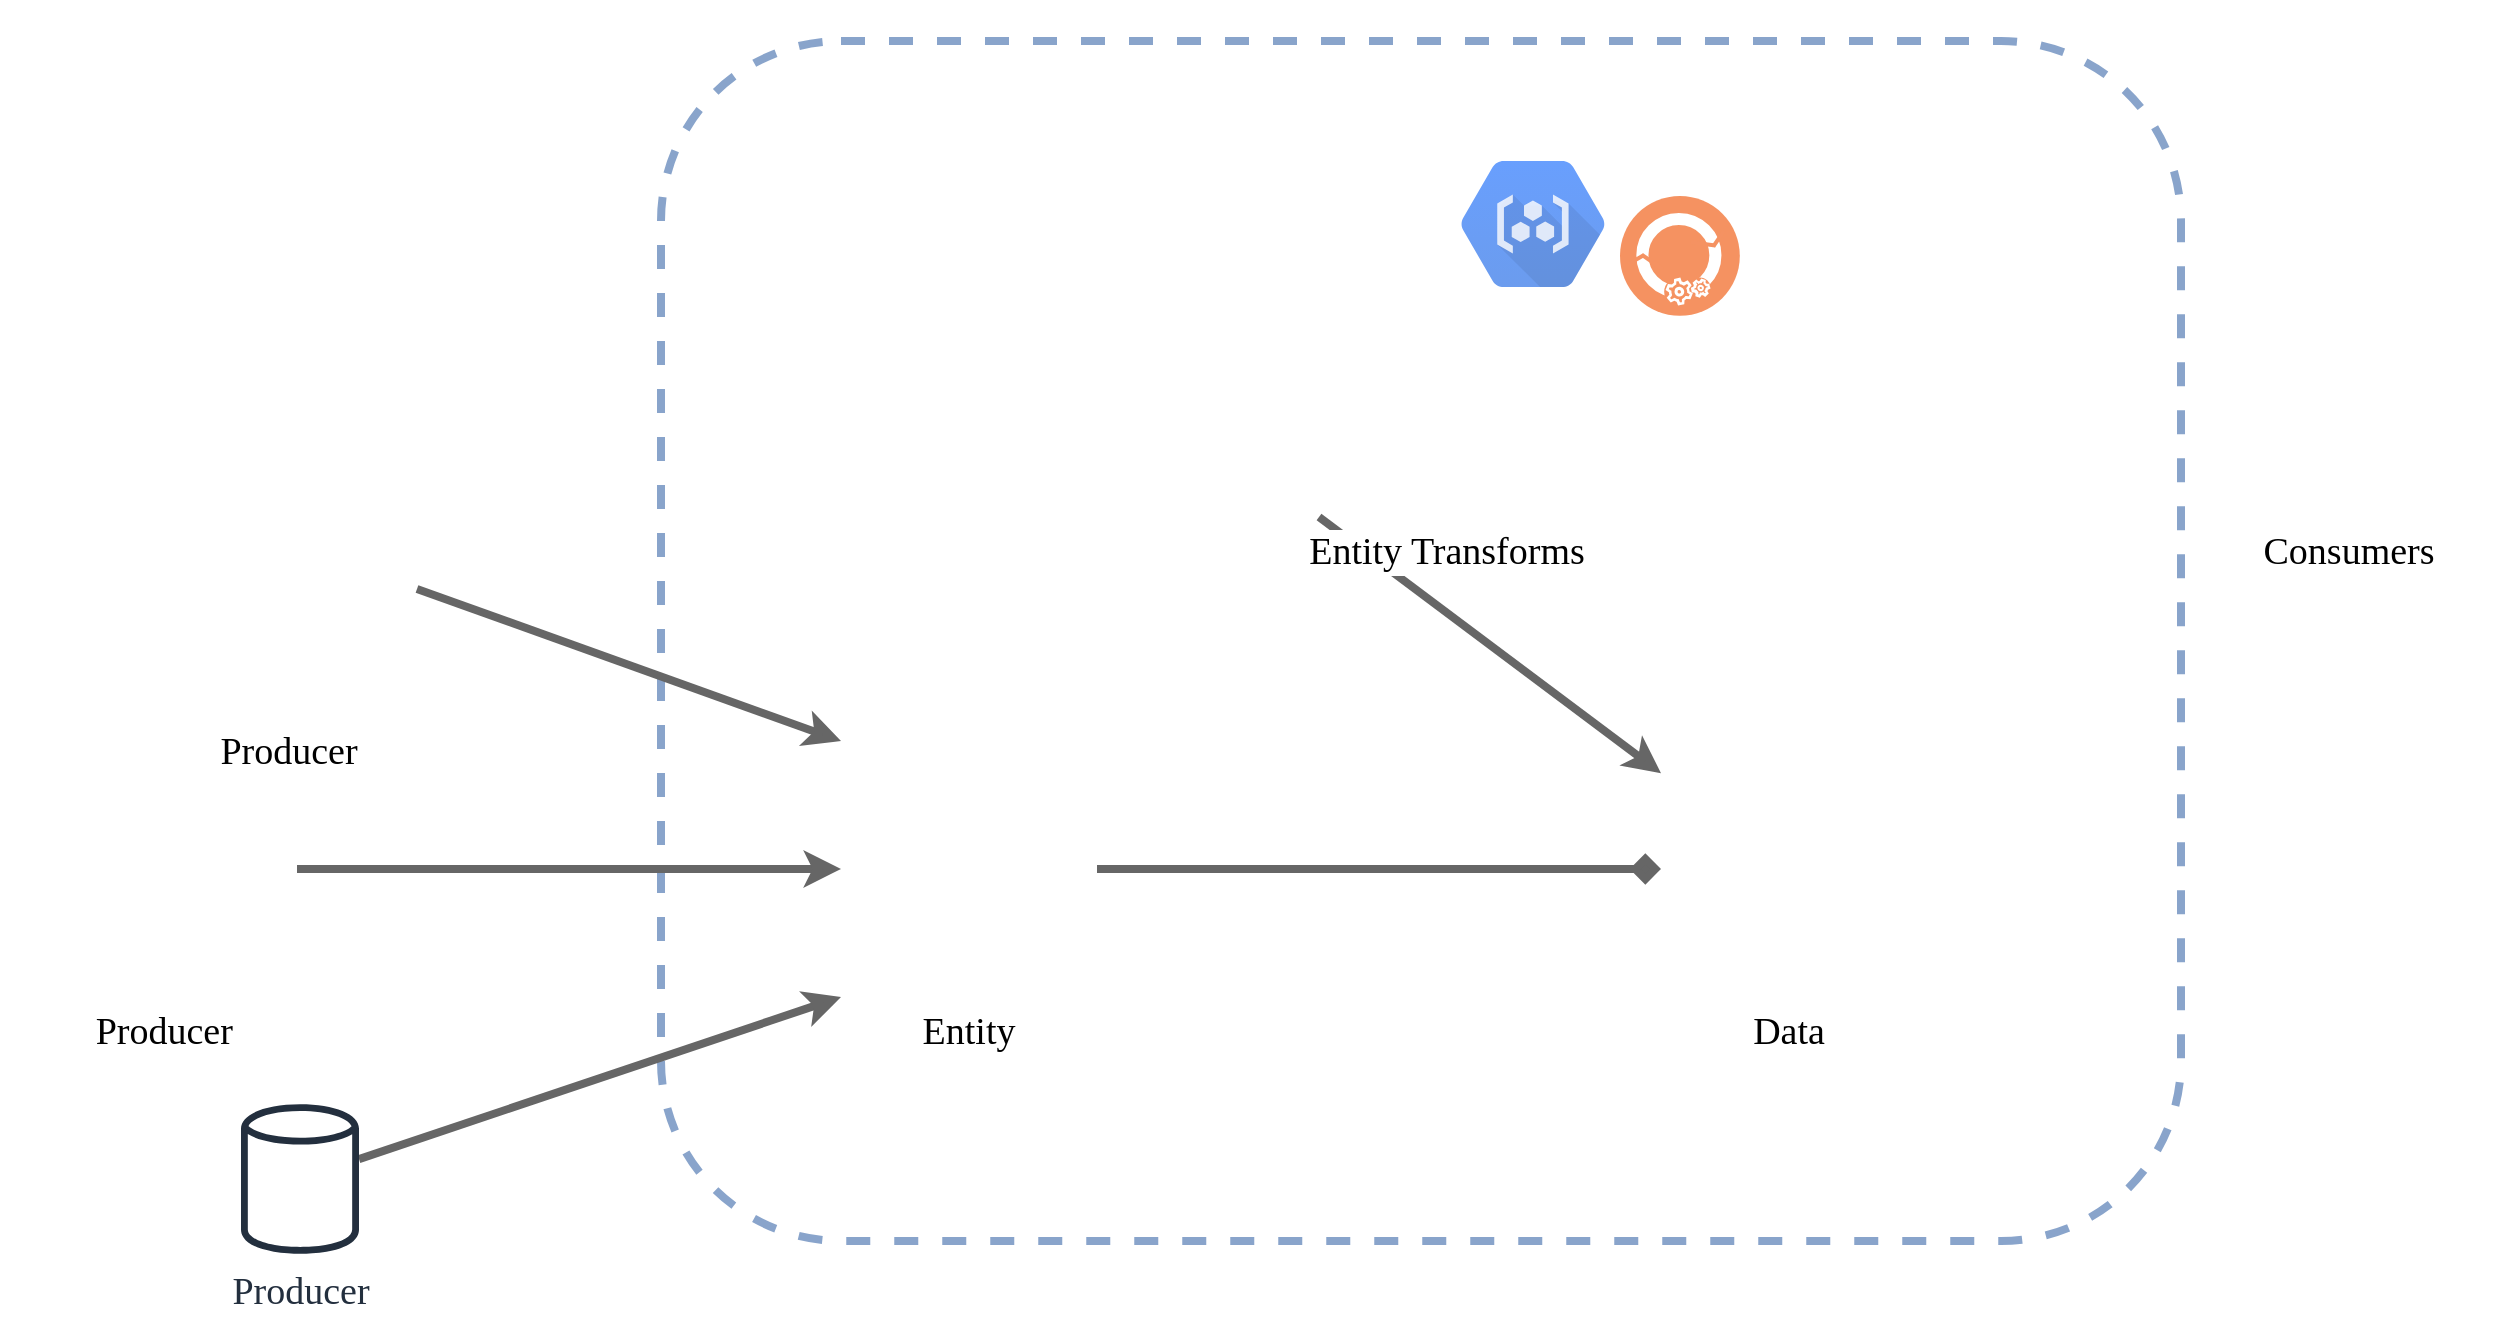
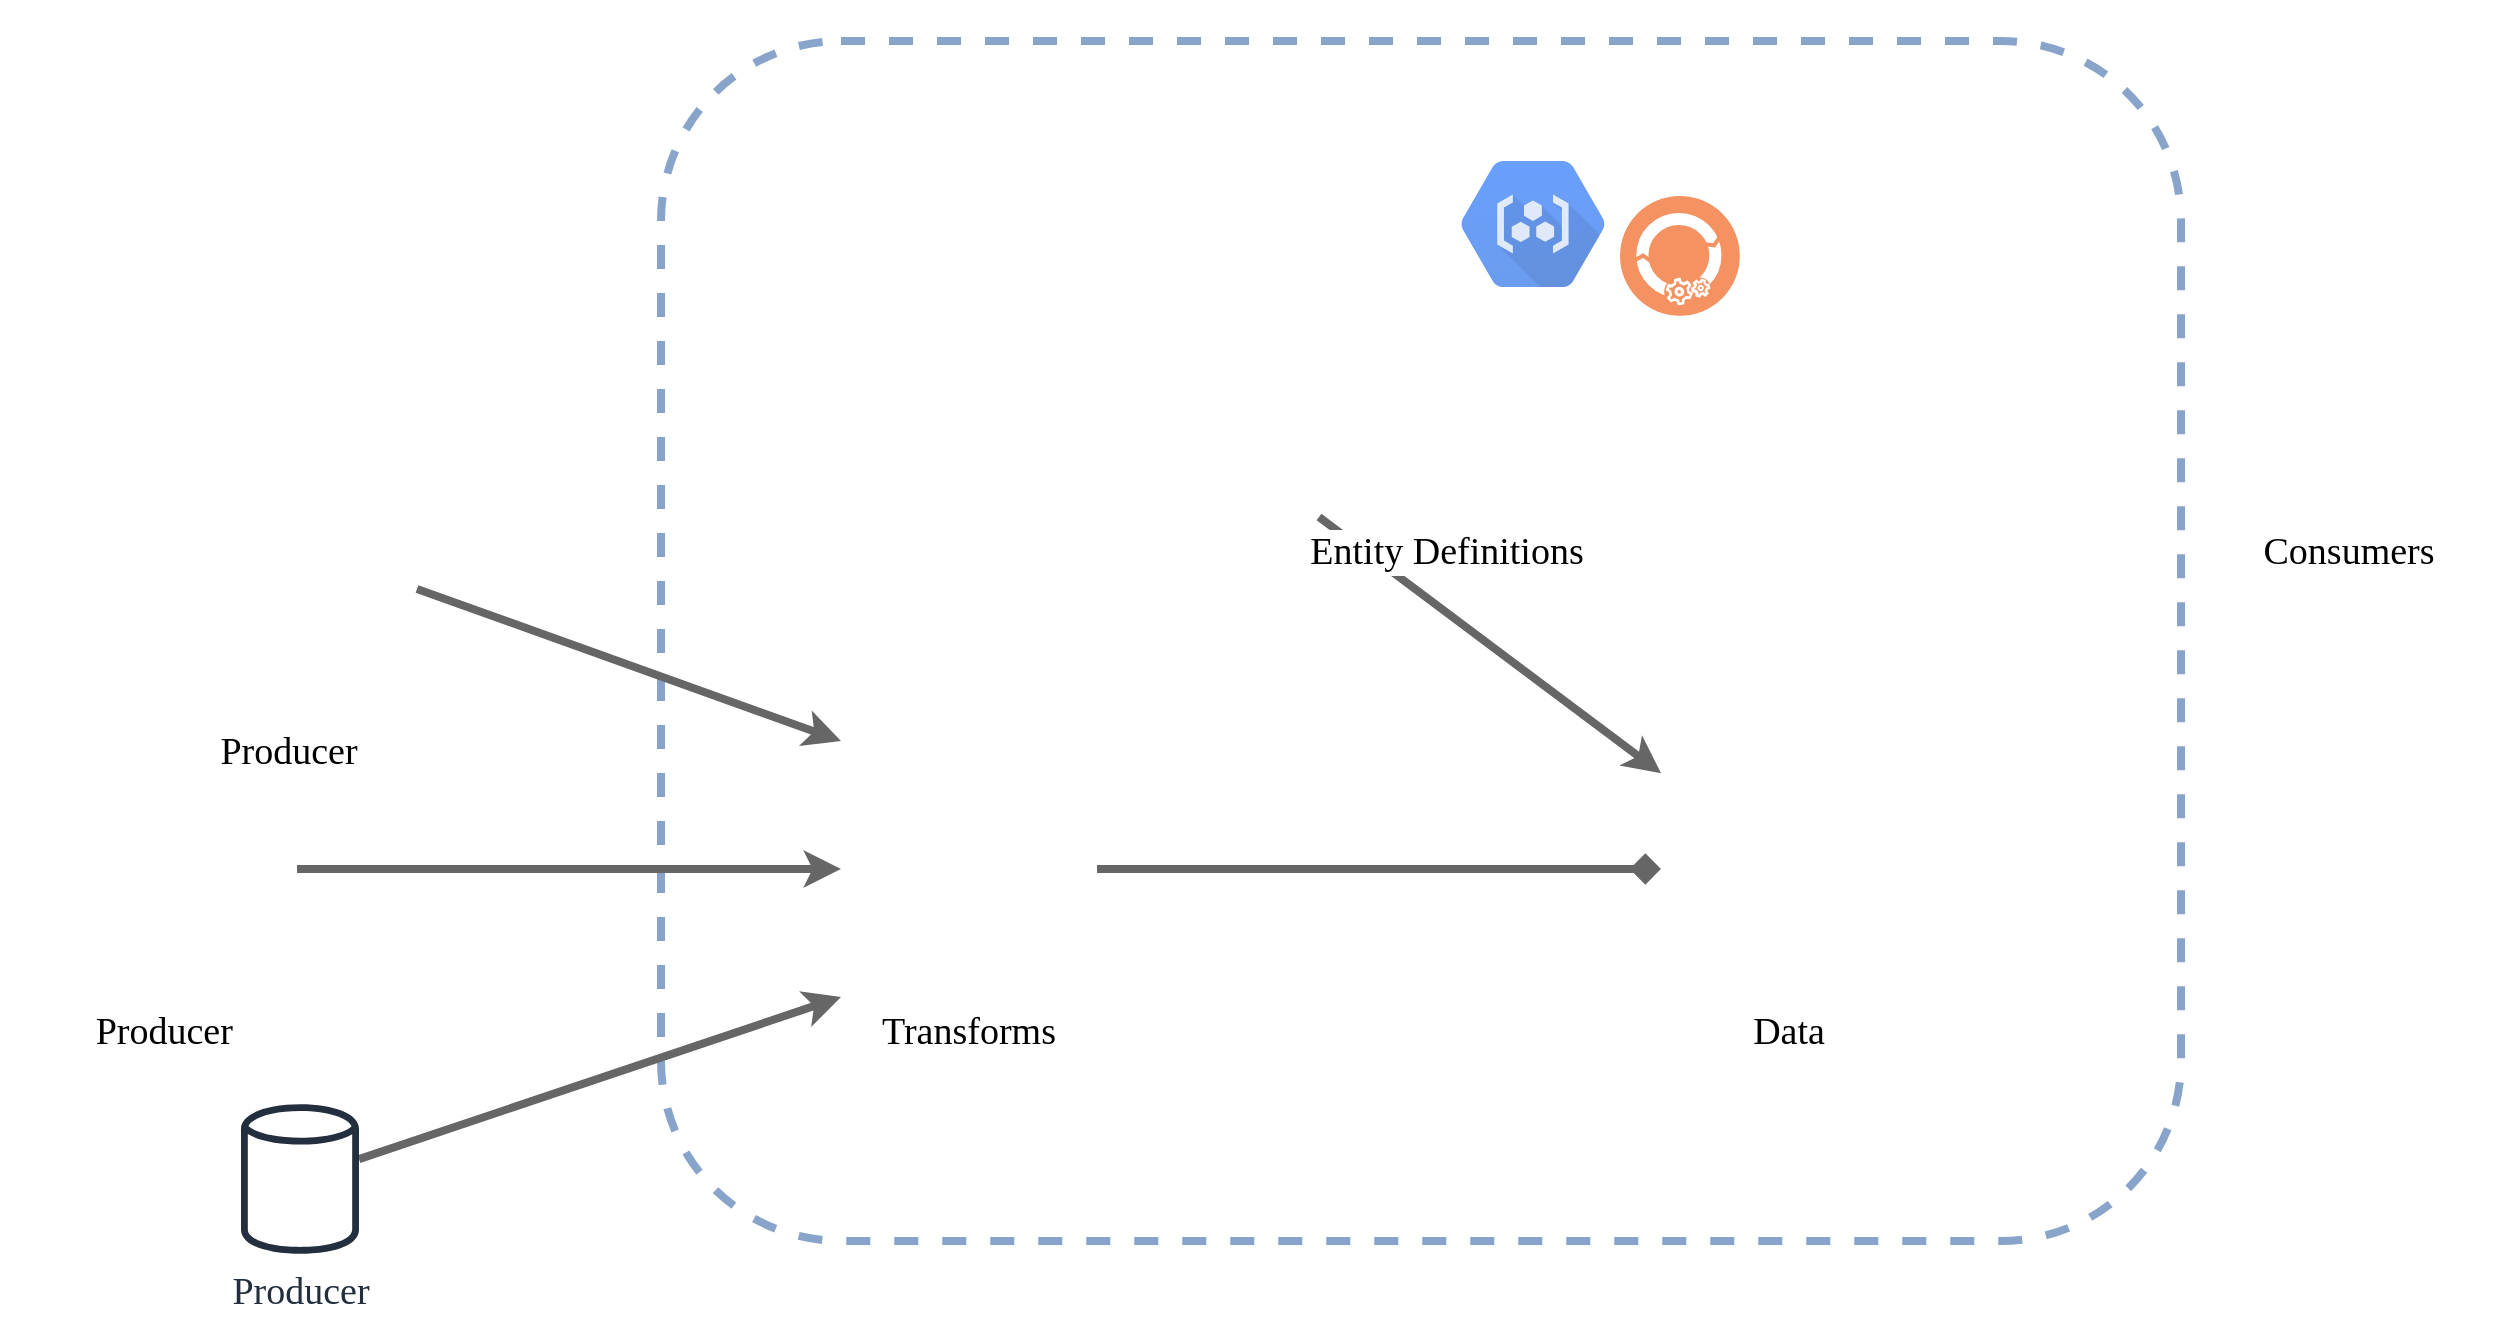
(1448, 554) -> (1448, 554)
(970, 1034) -> (970, 1034)
